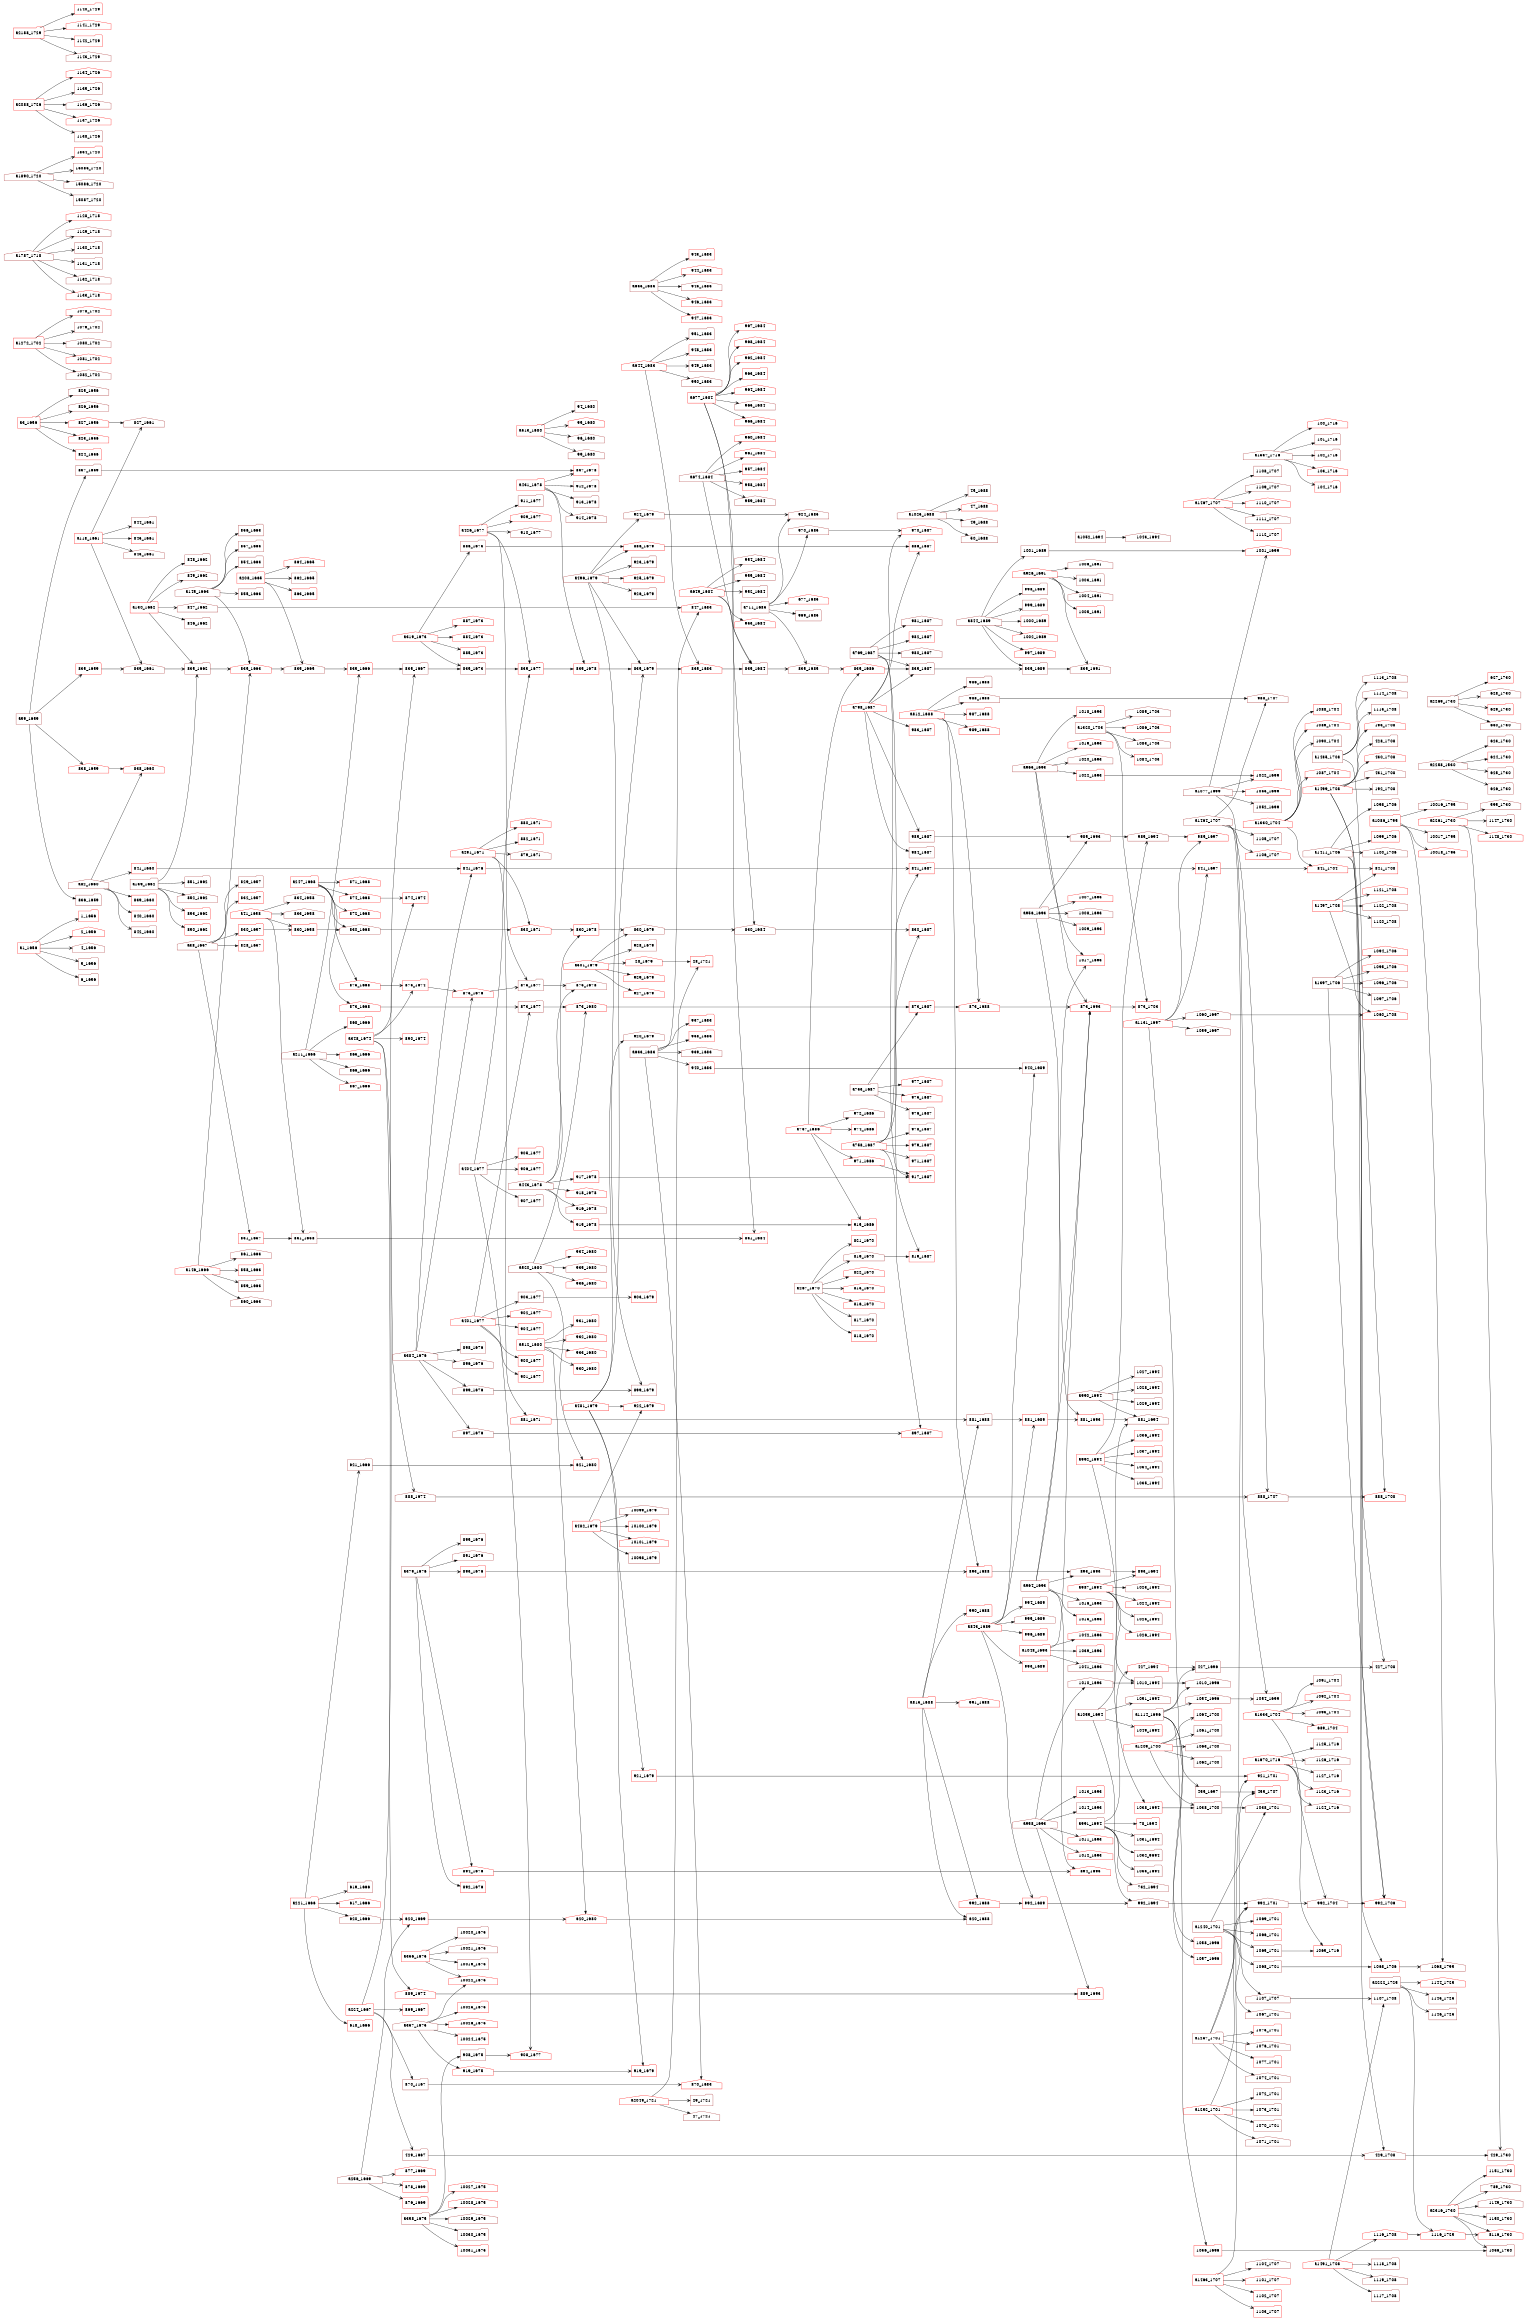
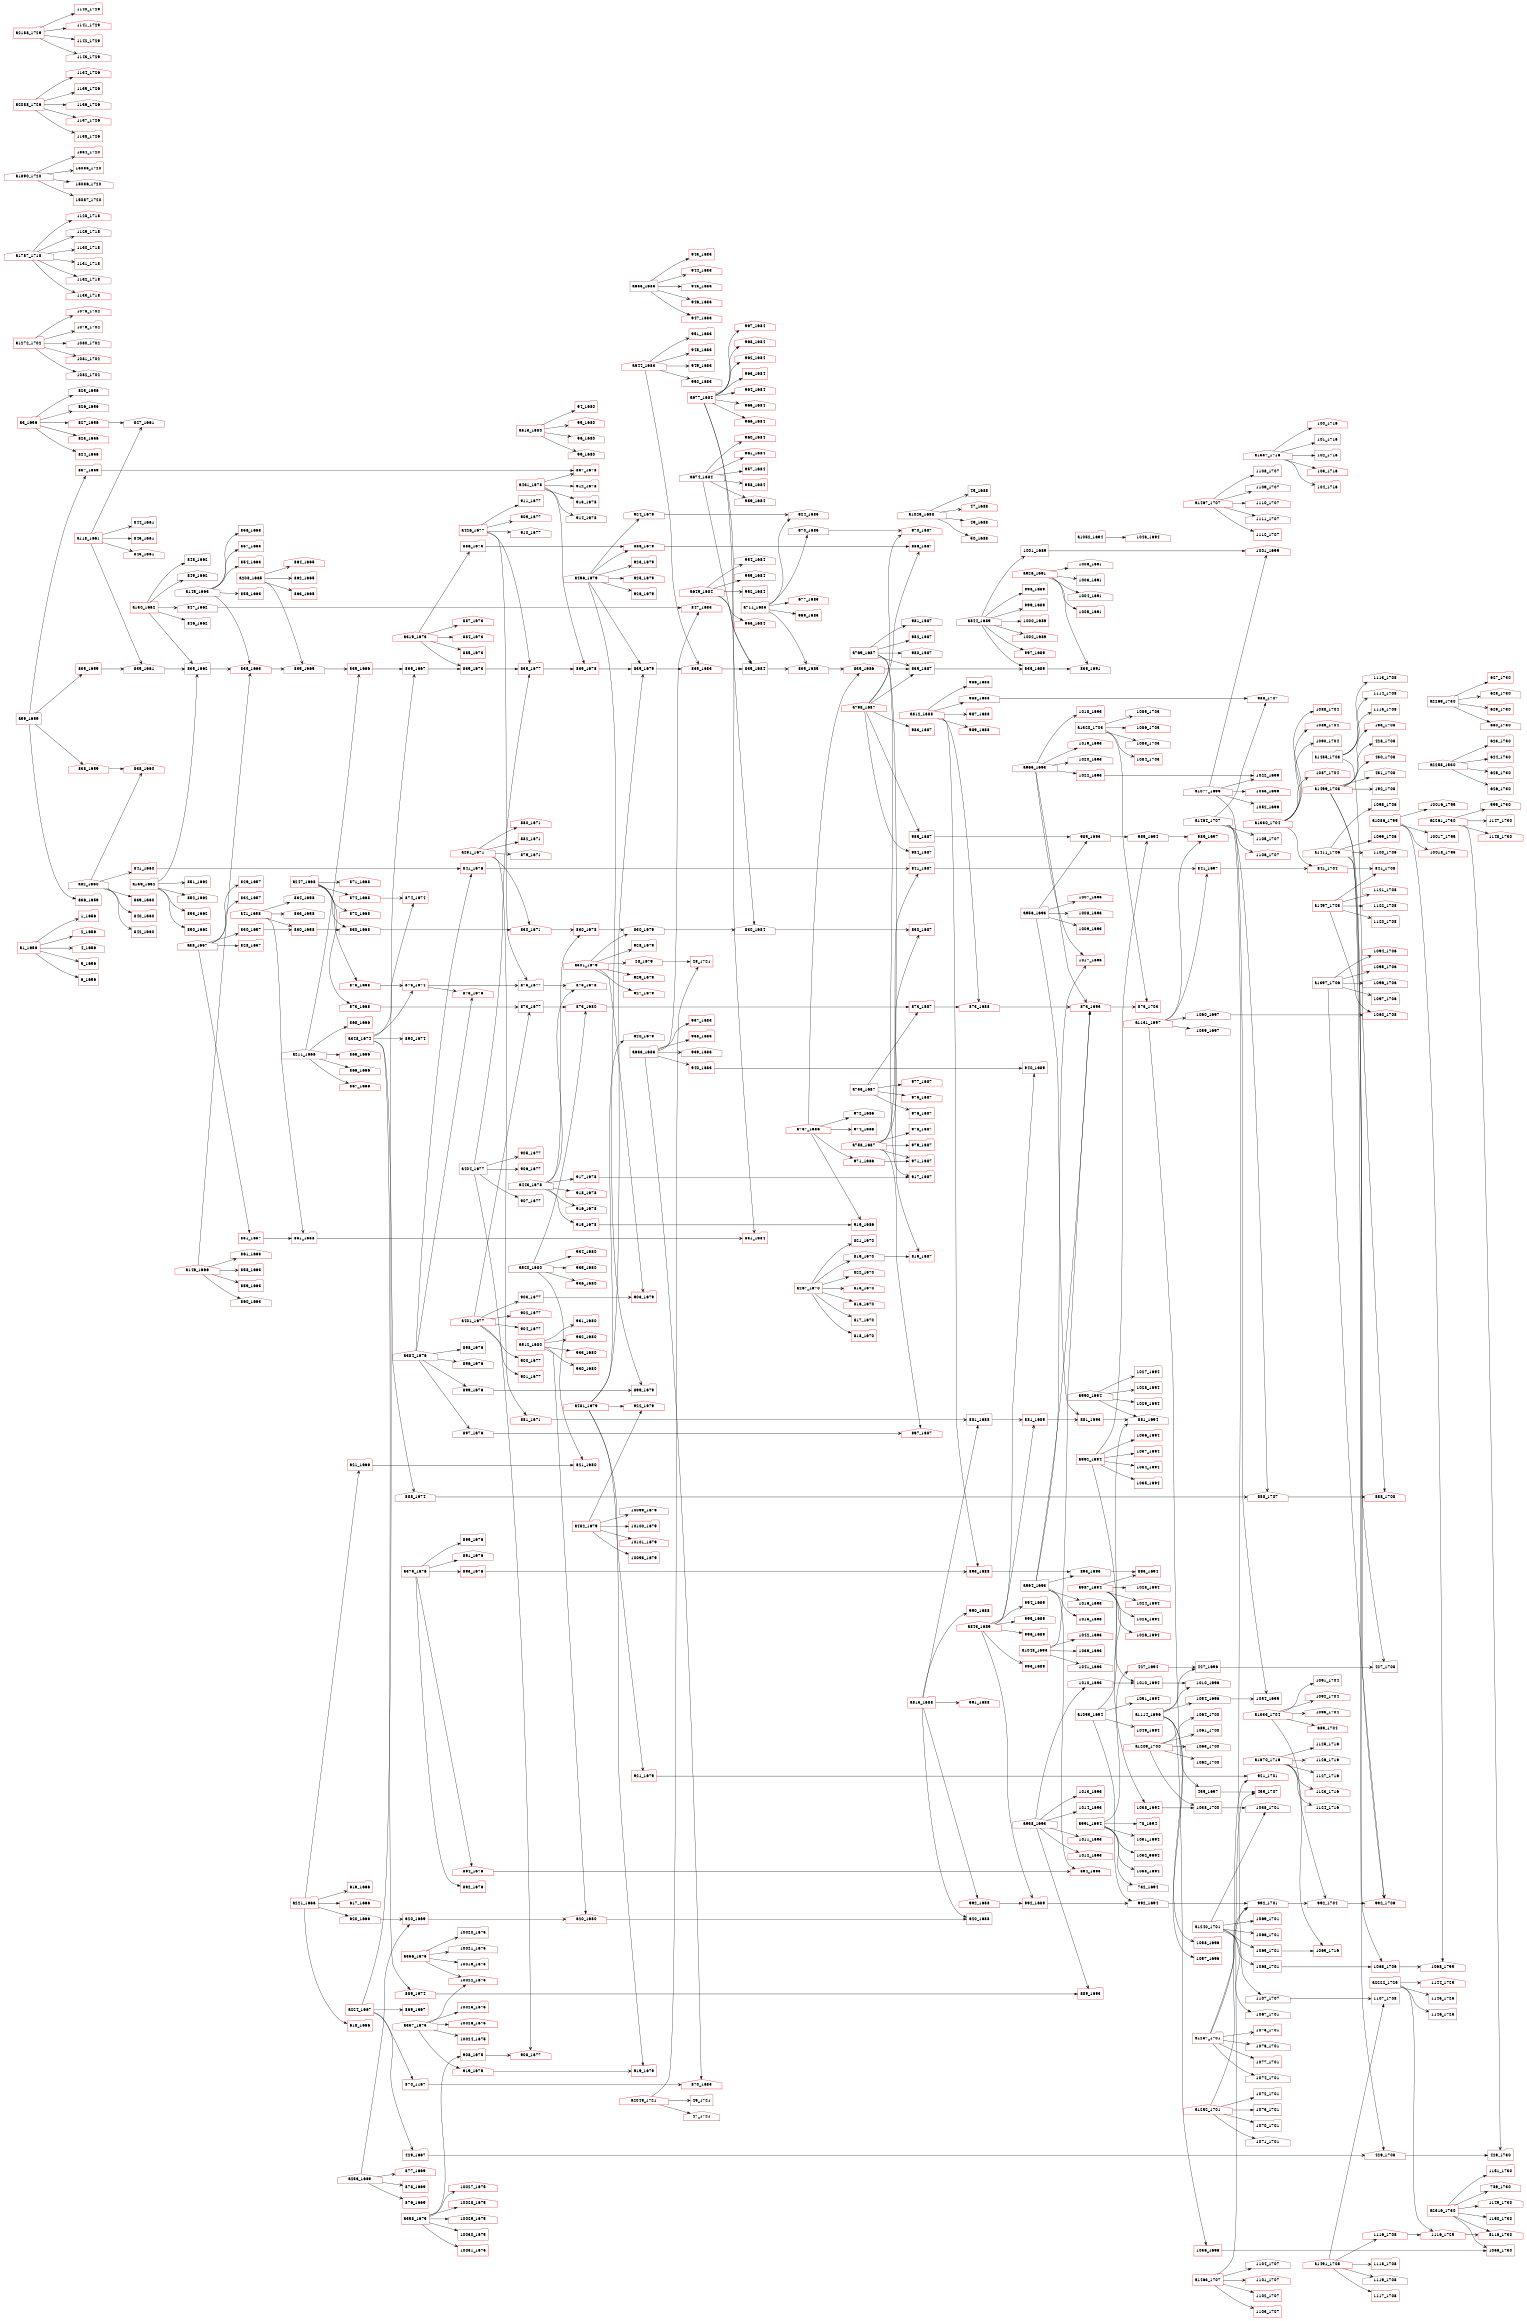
(502, 989) -> (472, 986)
none -> (626, 1127)
(890, 1169) -> (894, 1161)
